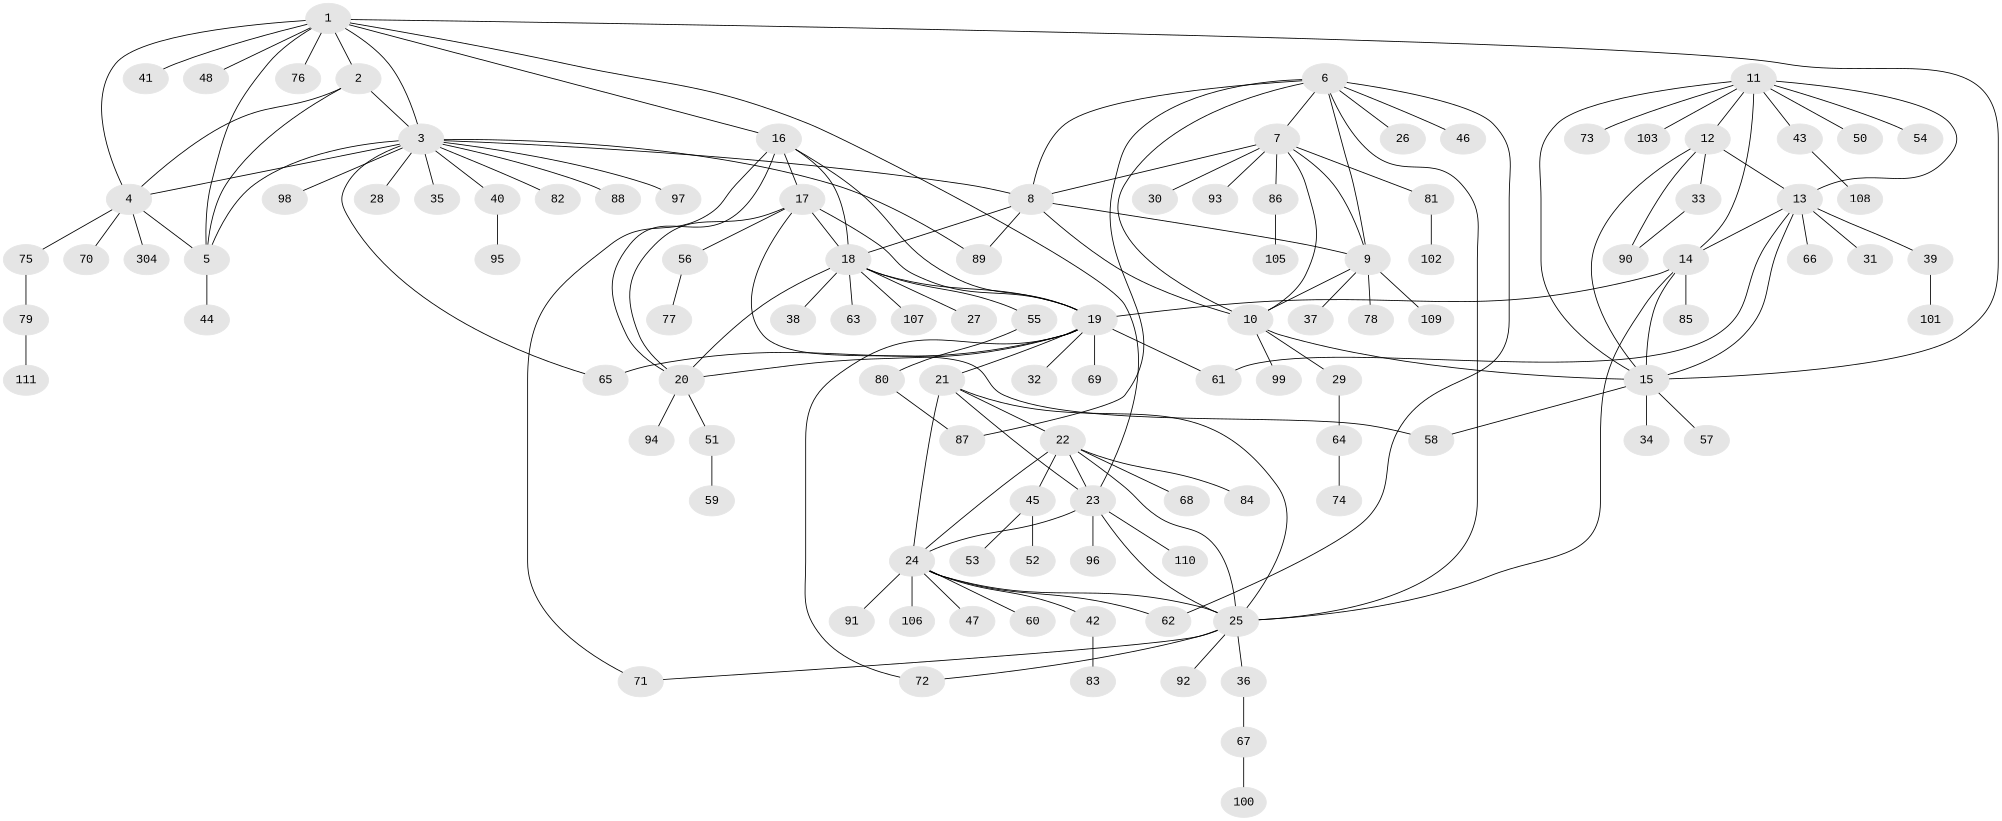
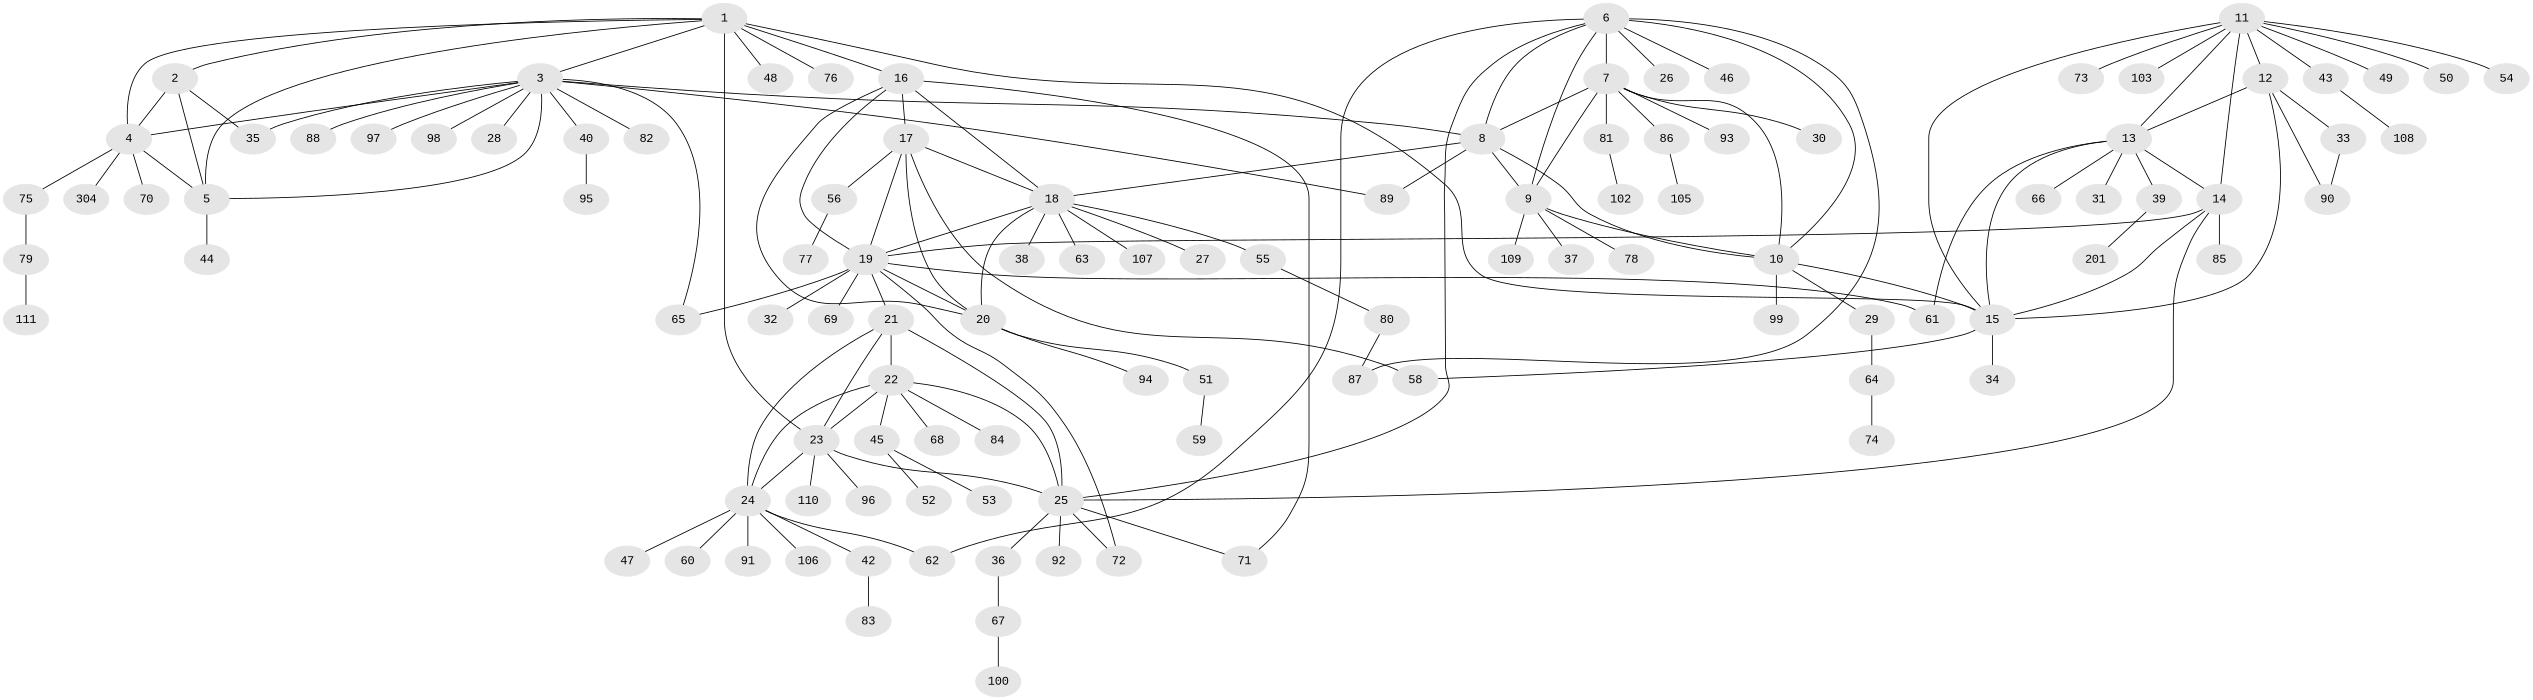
(146, 79) -> none
none -> (2386, 79)
(390, 109) -> (214, 109)
(1930, 320) -> (2095, 260)
(1707, 441) -> none
(1081, 593) -> none
